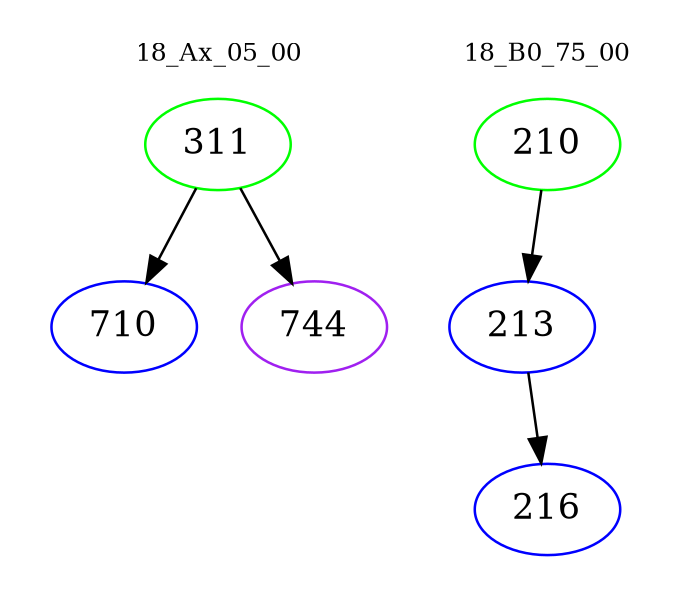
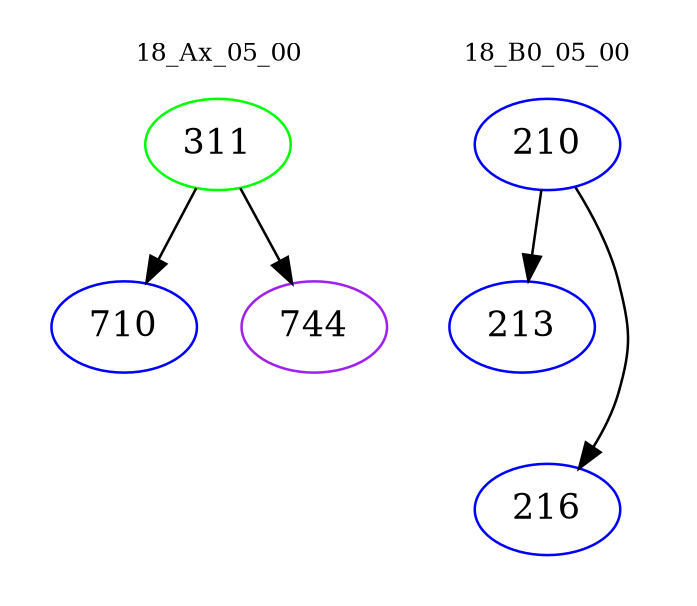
(548, 54) -> (548, 54)
(548, 144) -> (548, 144)
(533, 405) -> (626, 315)
